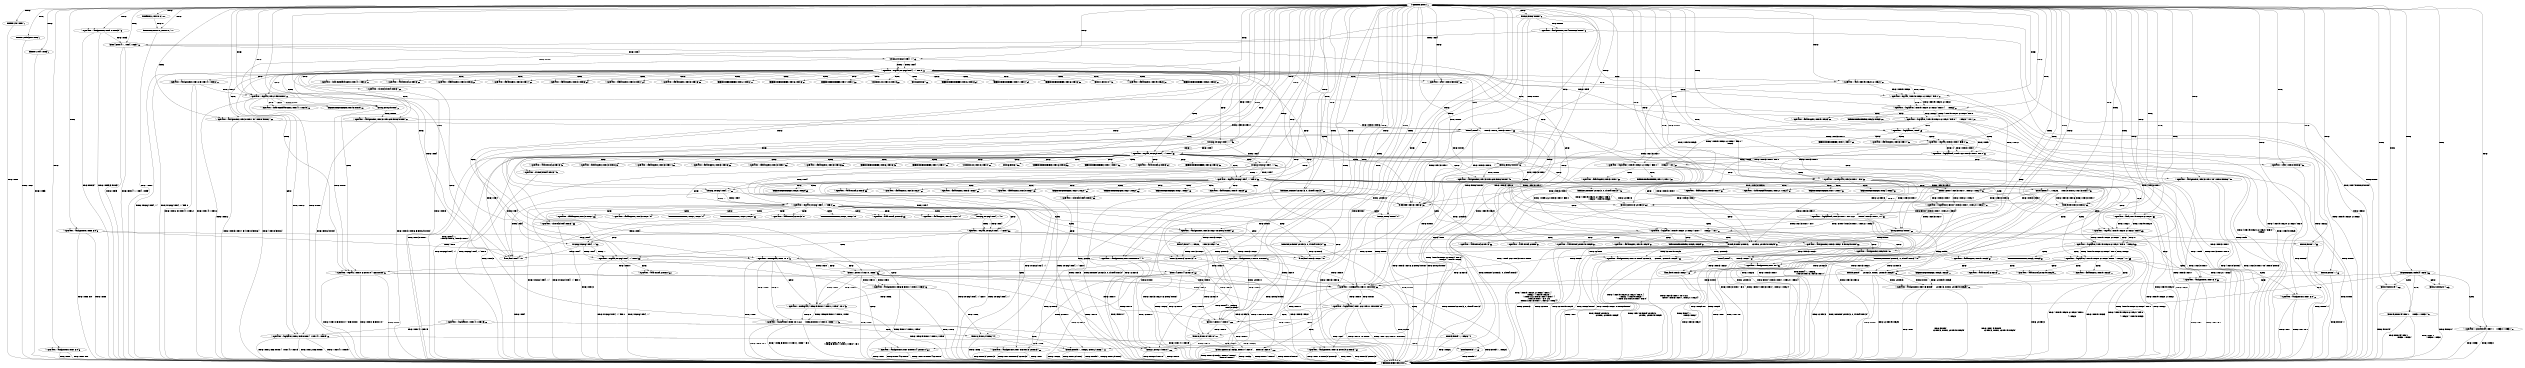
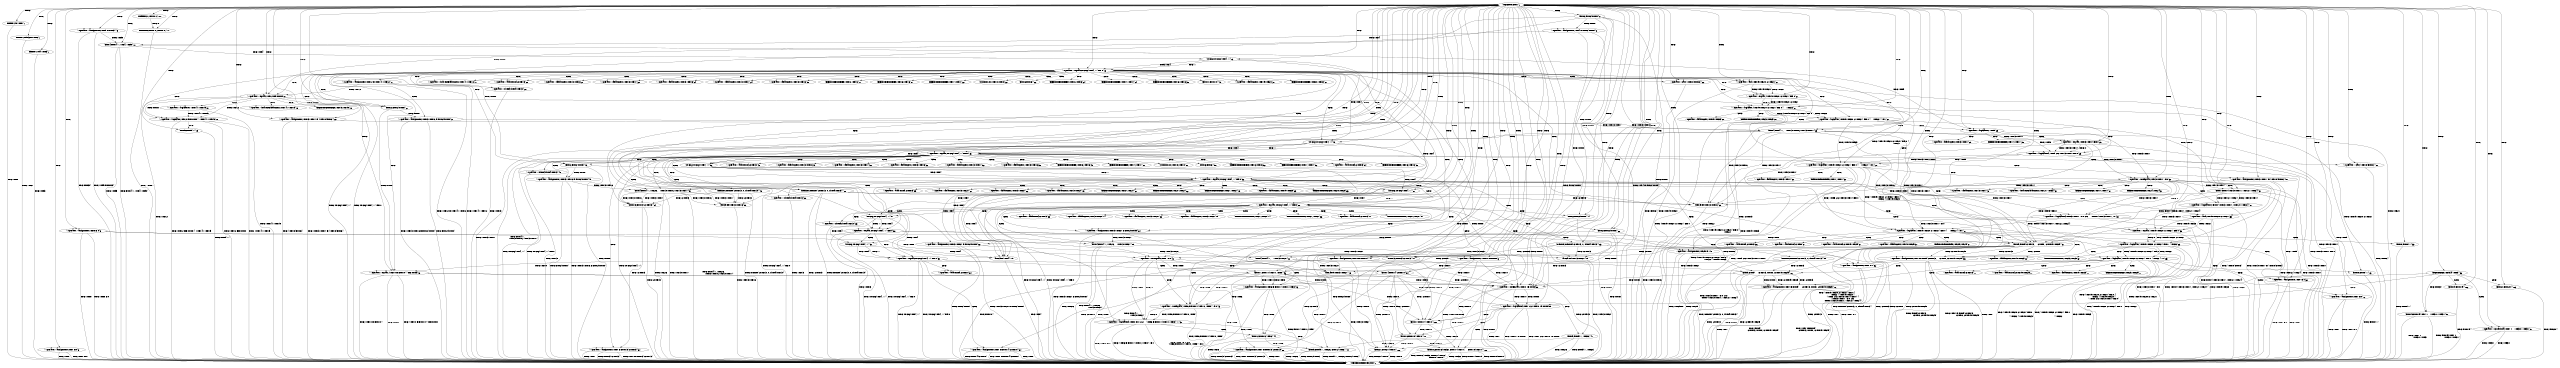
none -> (227, 102)
(2417, 287) -> (2436, 287)
